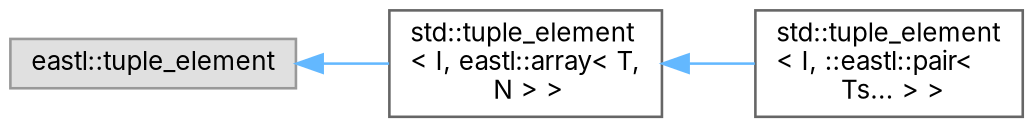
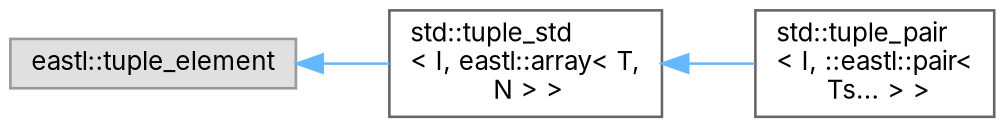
(526, 64) -> (526, 64)
(889, 64) -> (875, 64)
